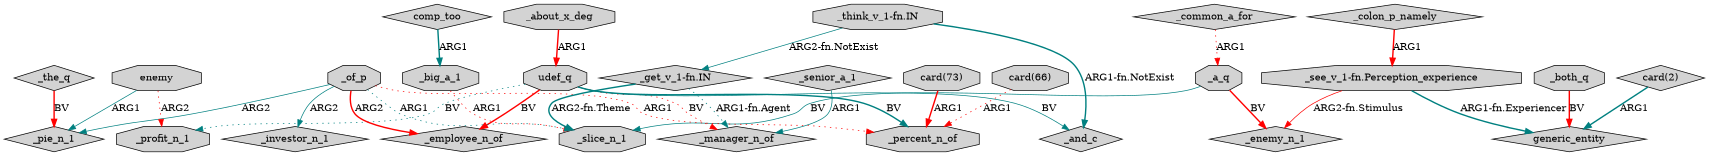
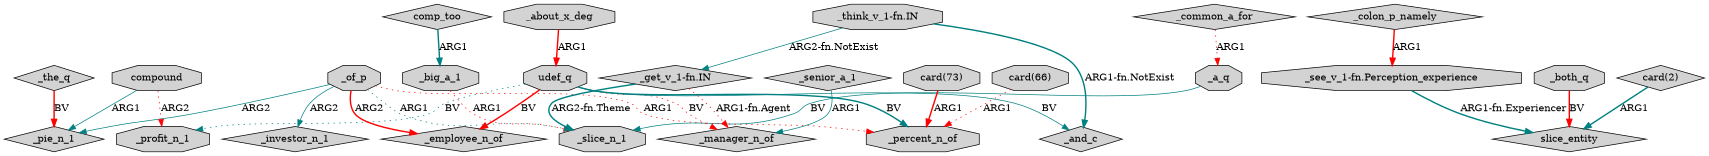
(157, 78) -> (157, 78)
(707, 104) -> (707, 104)
(1276, 139) -> none
(1569, 139) -> (1569, 139)
